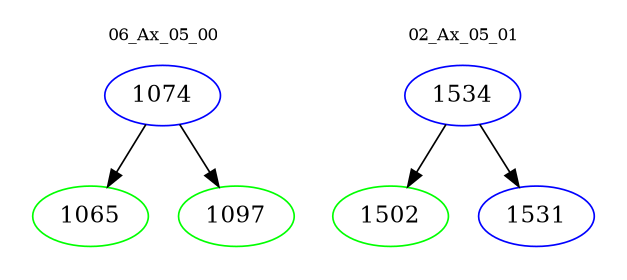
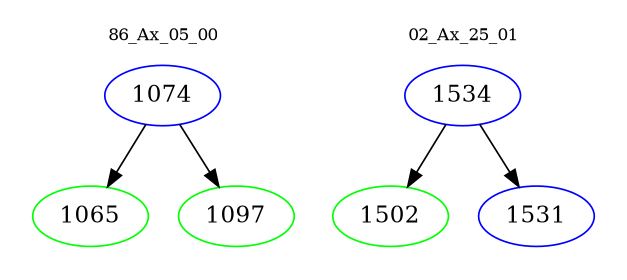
(163, 36) -> (163, 36)
(464, 36) -> (464, 36)
